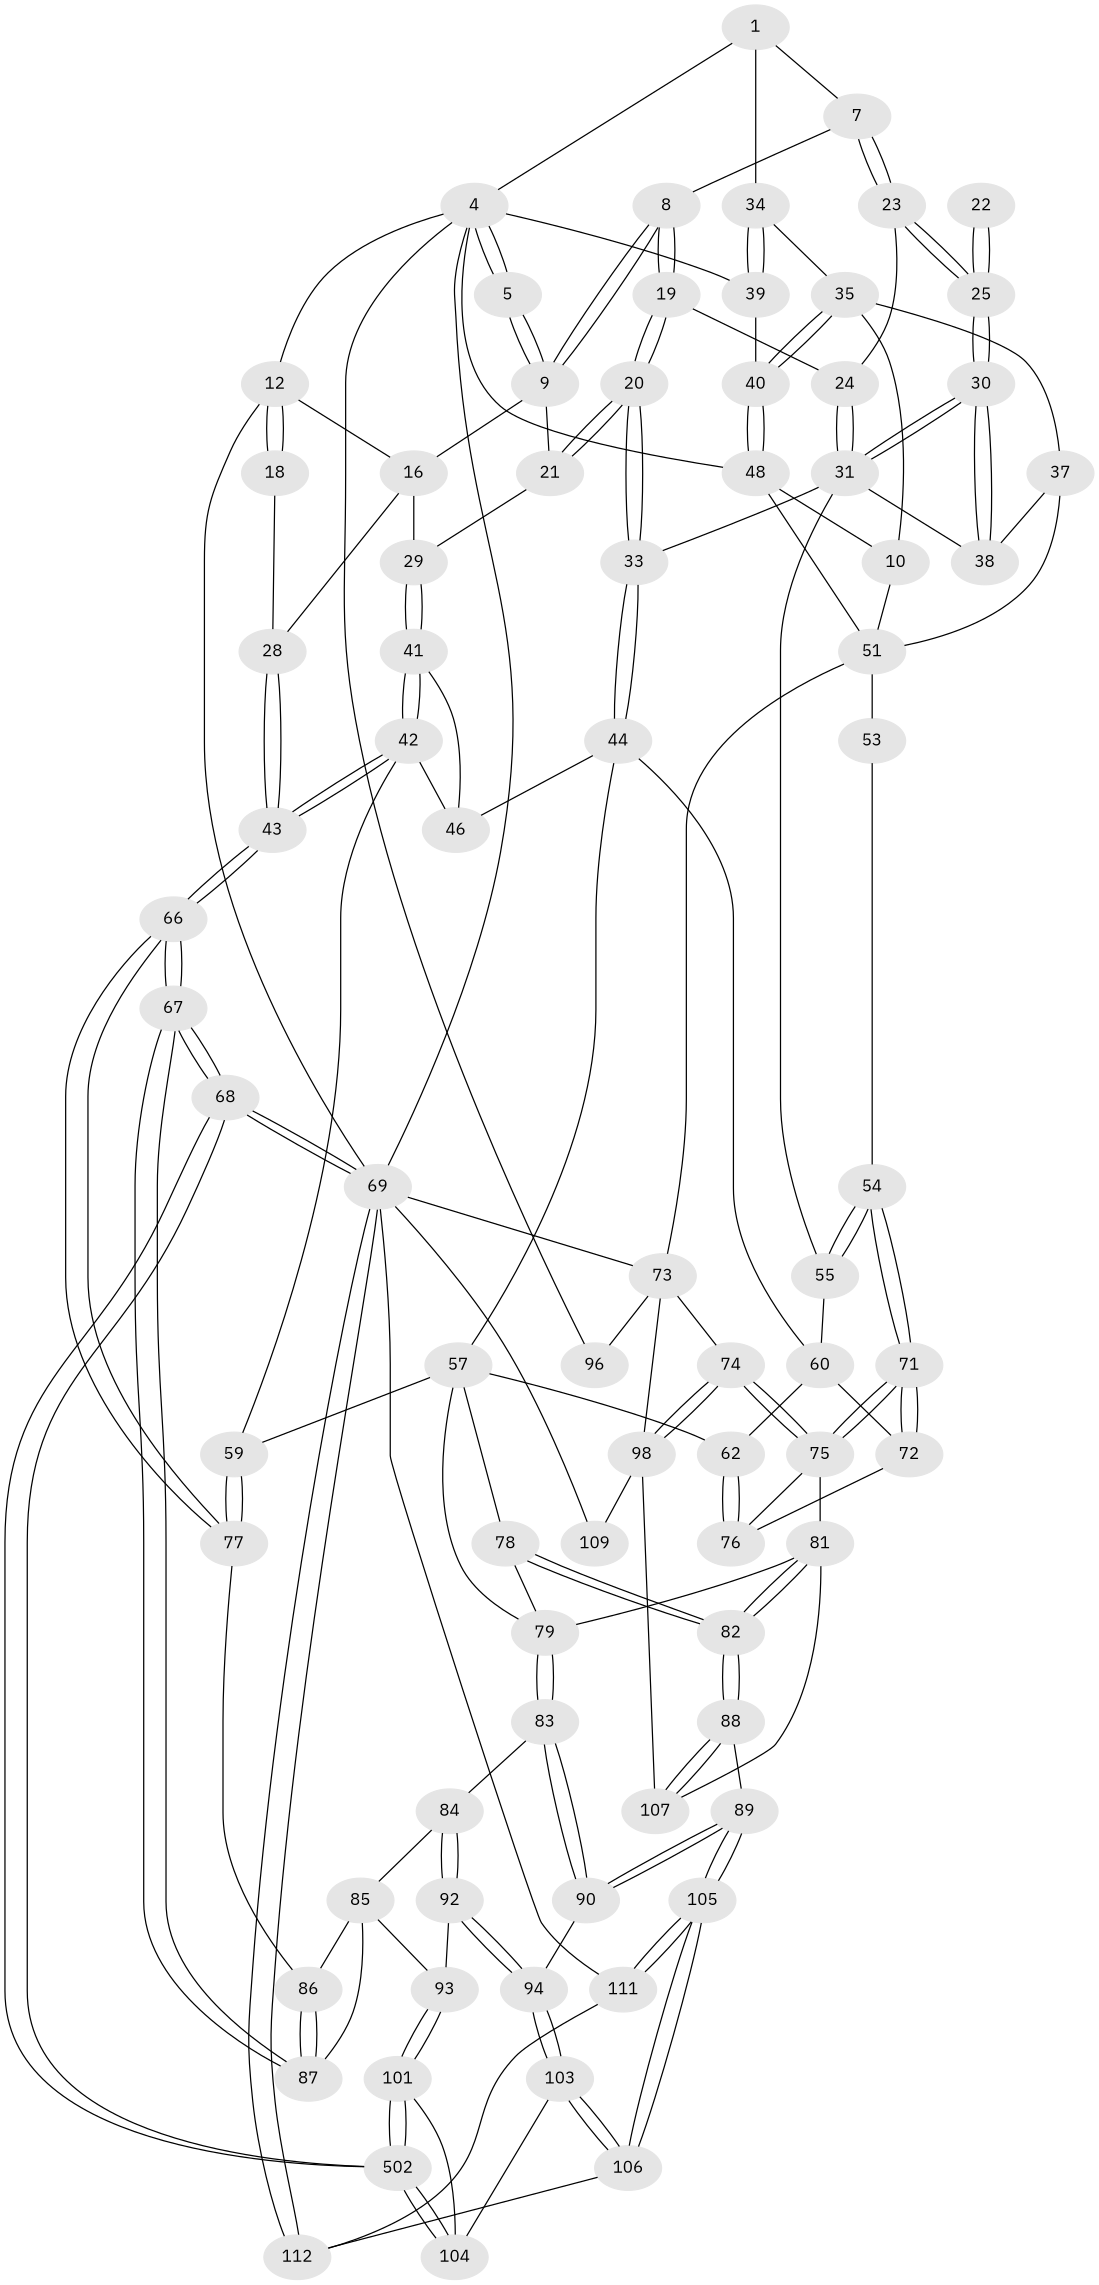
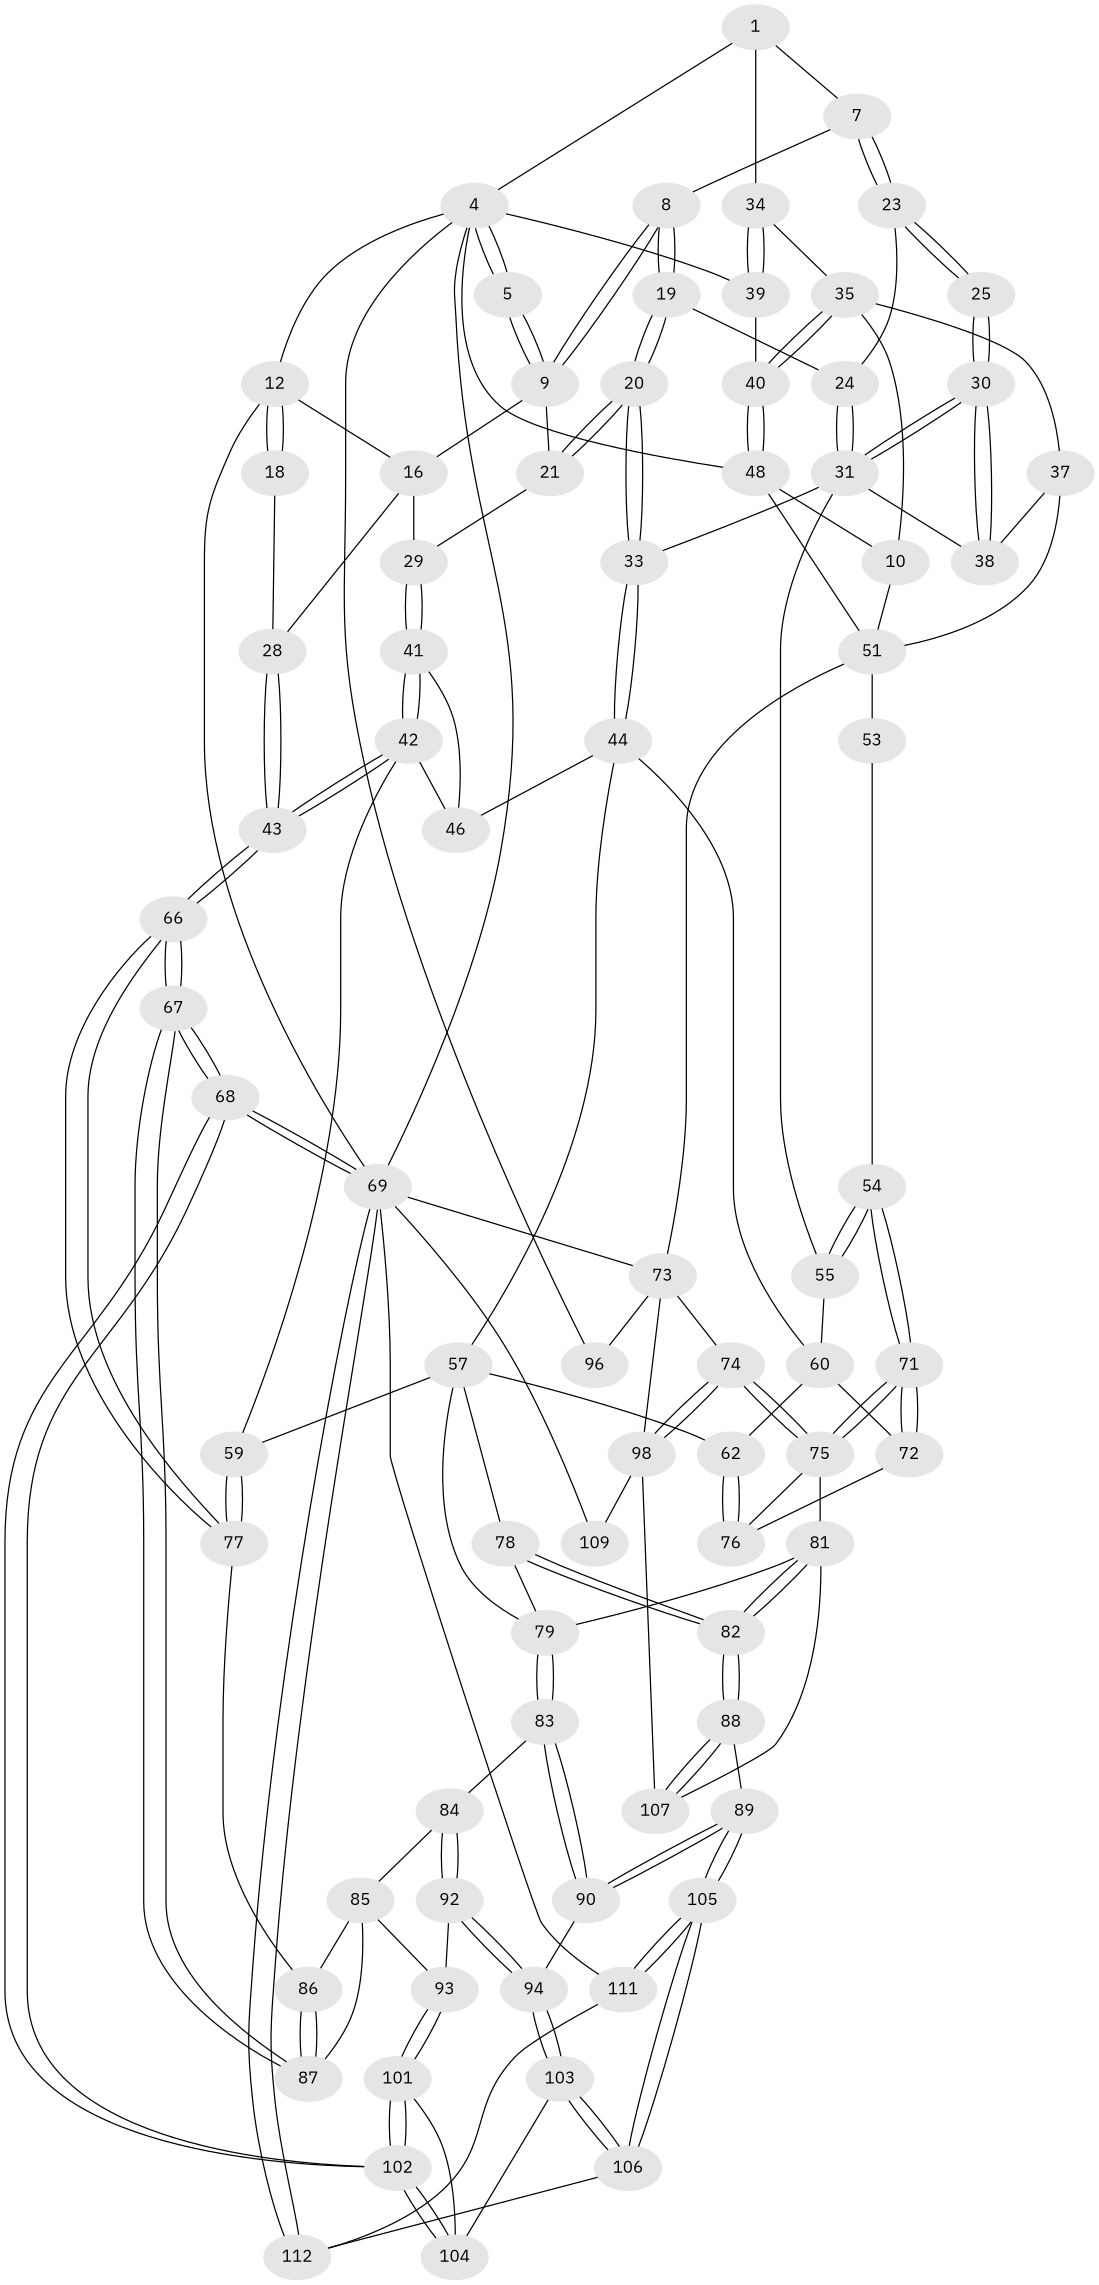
(981, 206) -> none
(398, 2168) -> (398, 2168)
